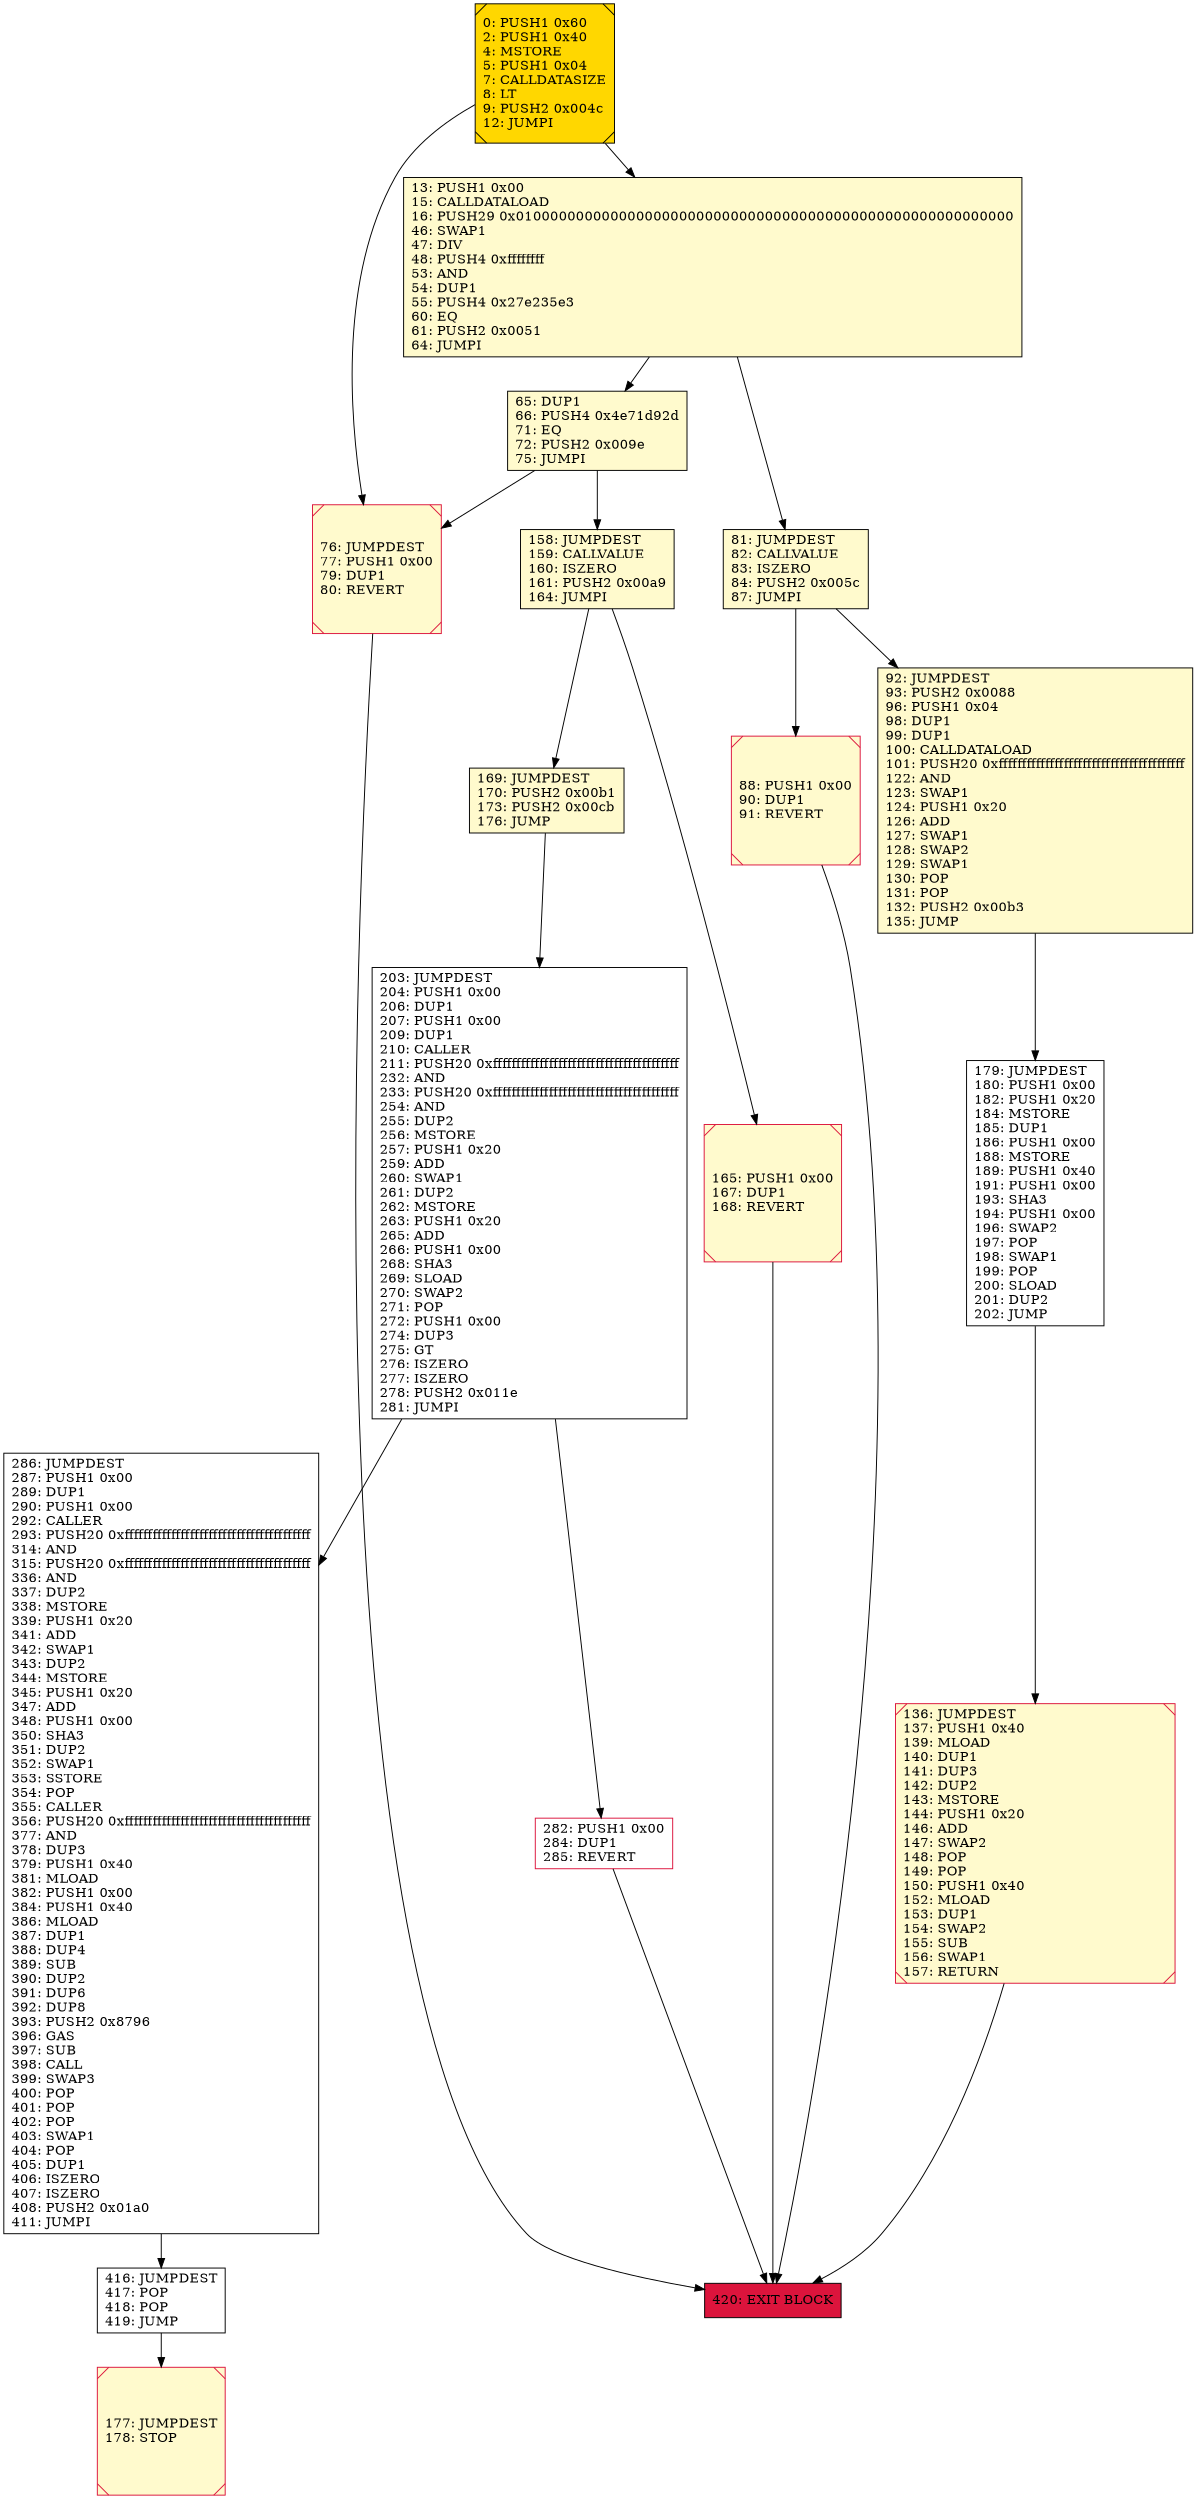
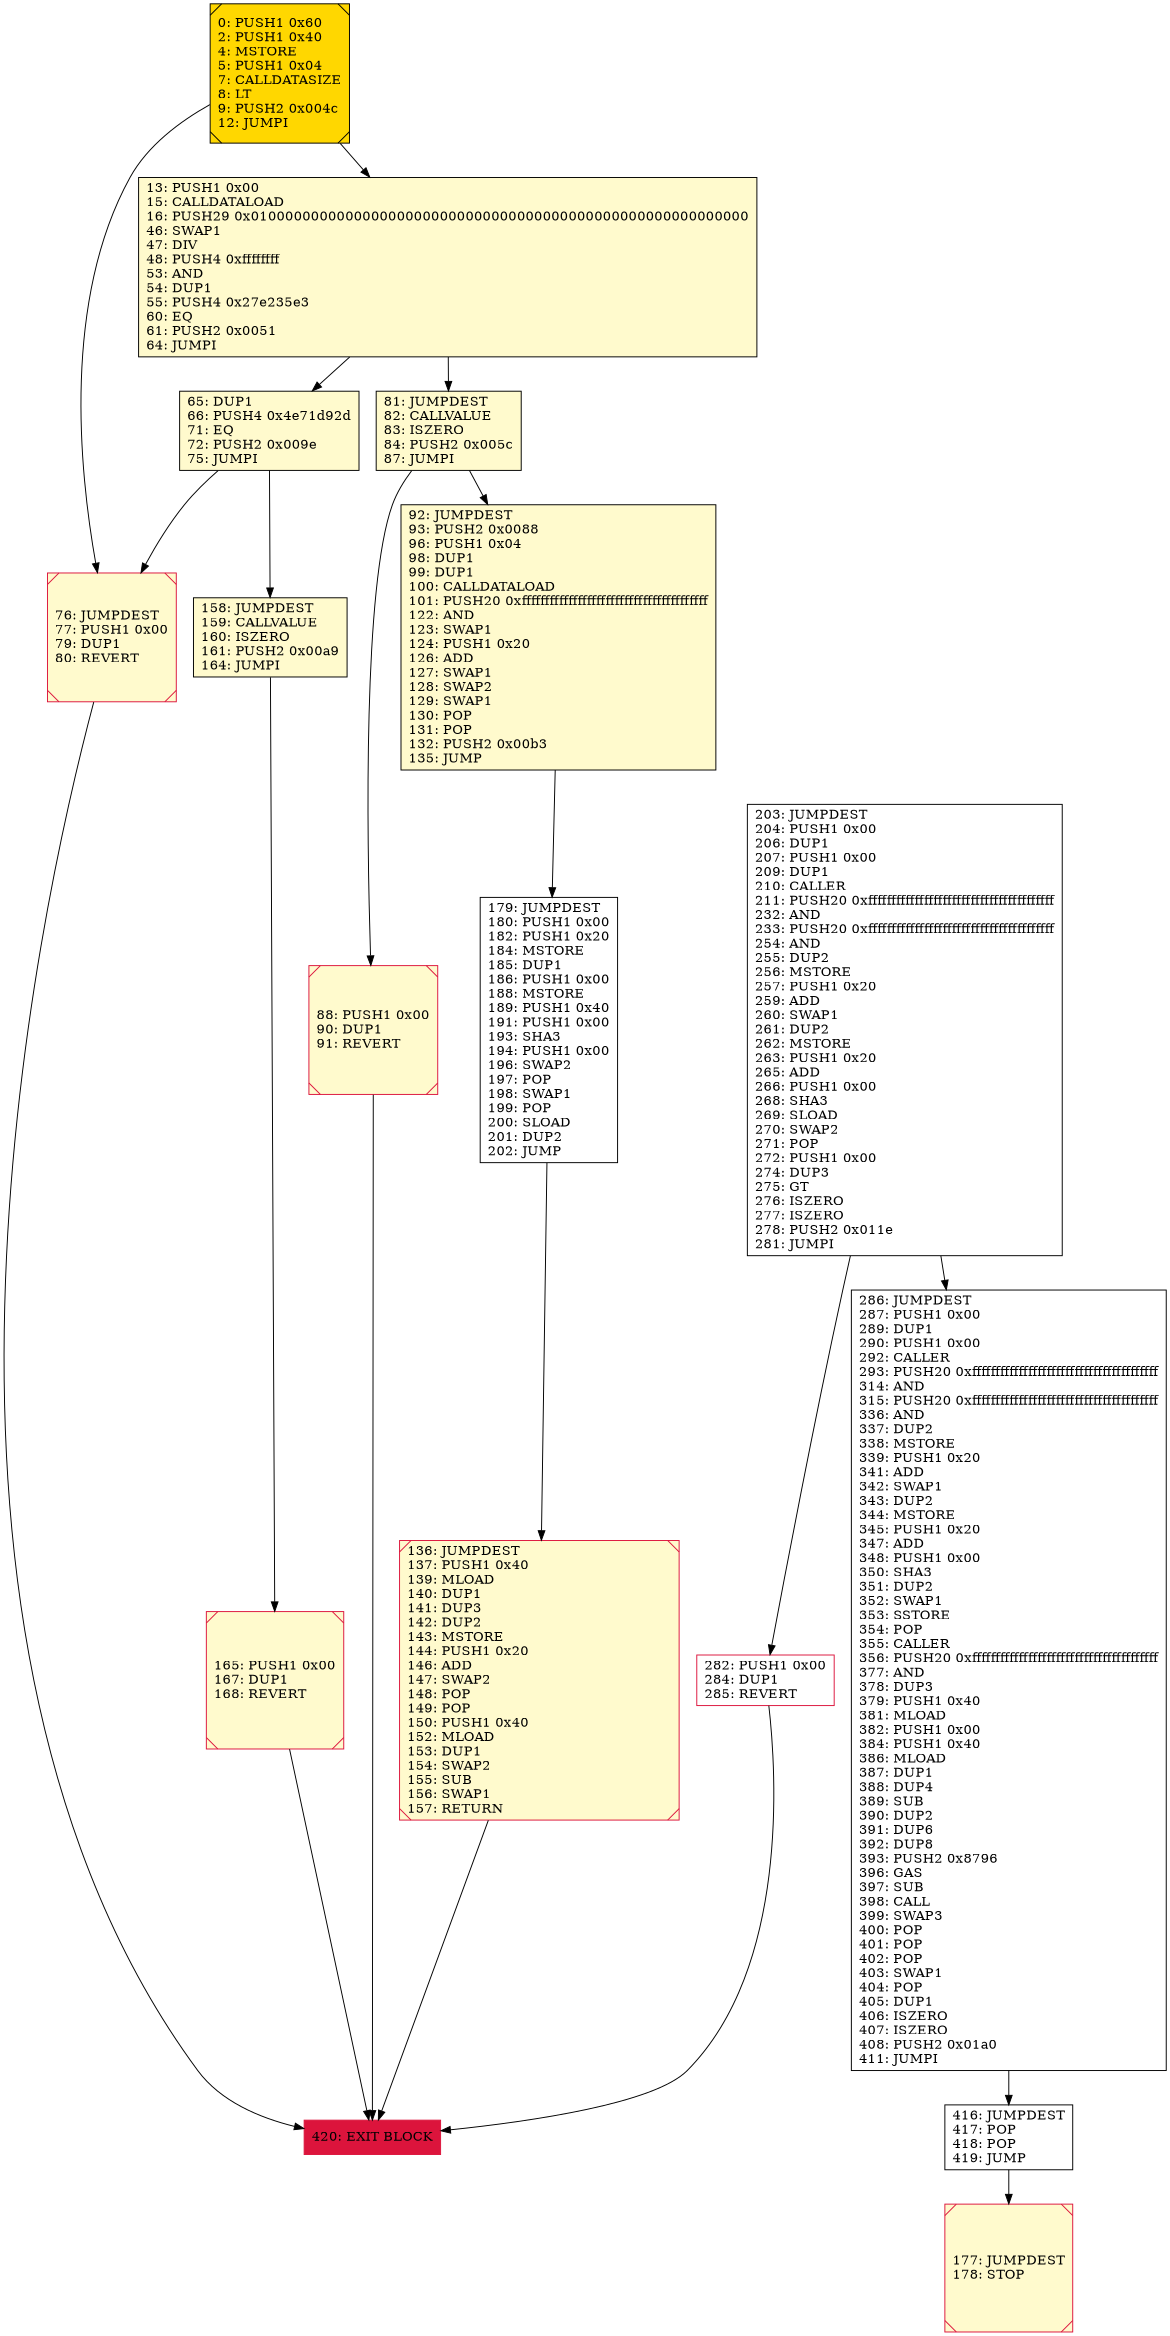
(547, 801) -> none
(773, 2300) -> (372, 2137)
